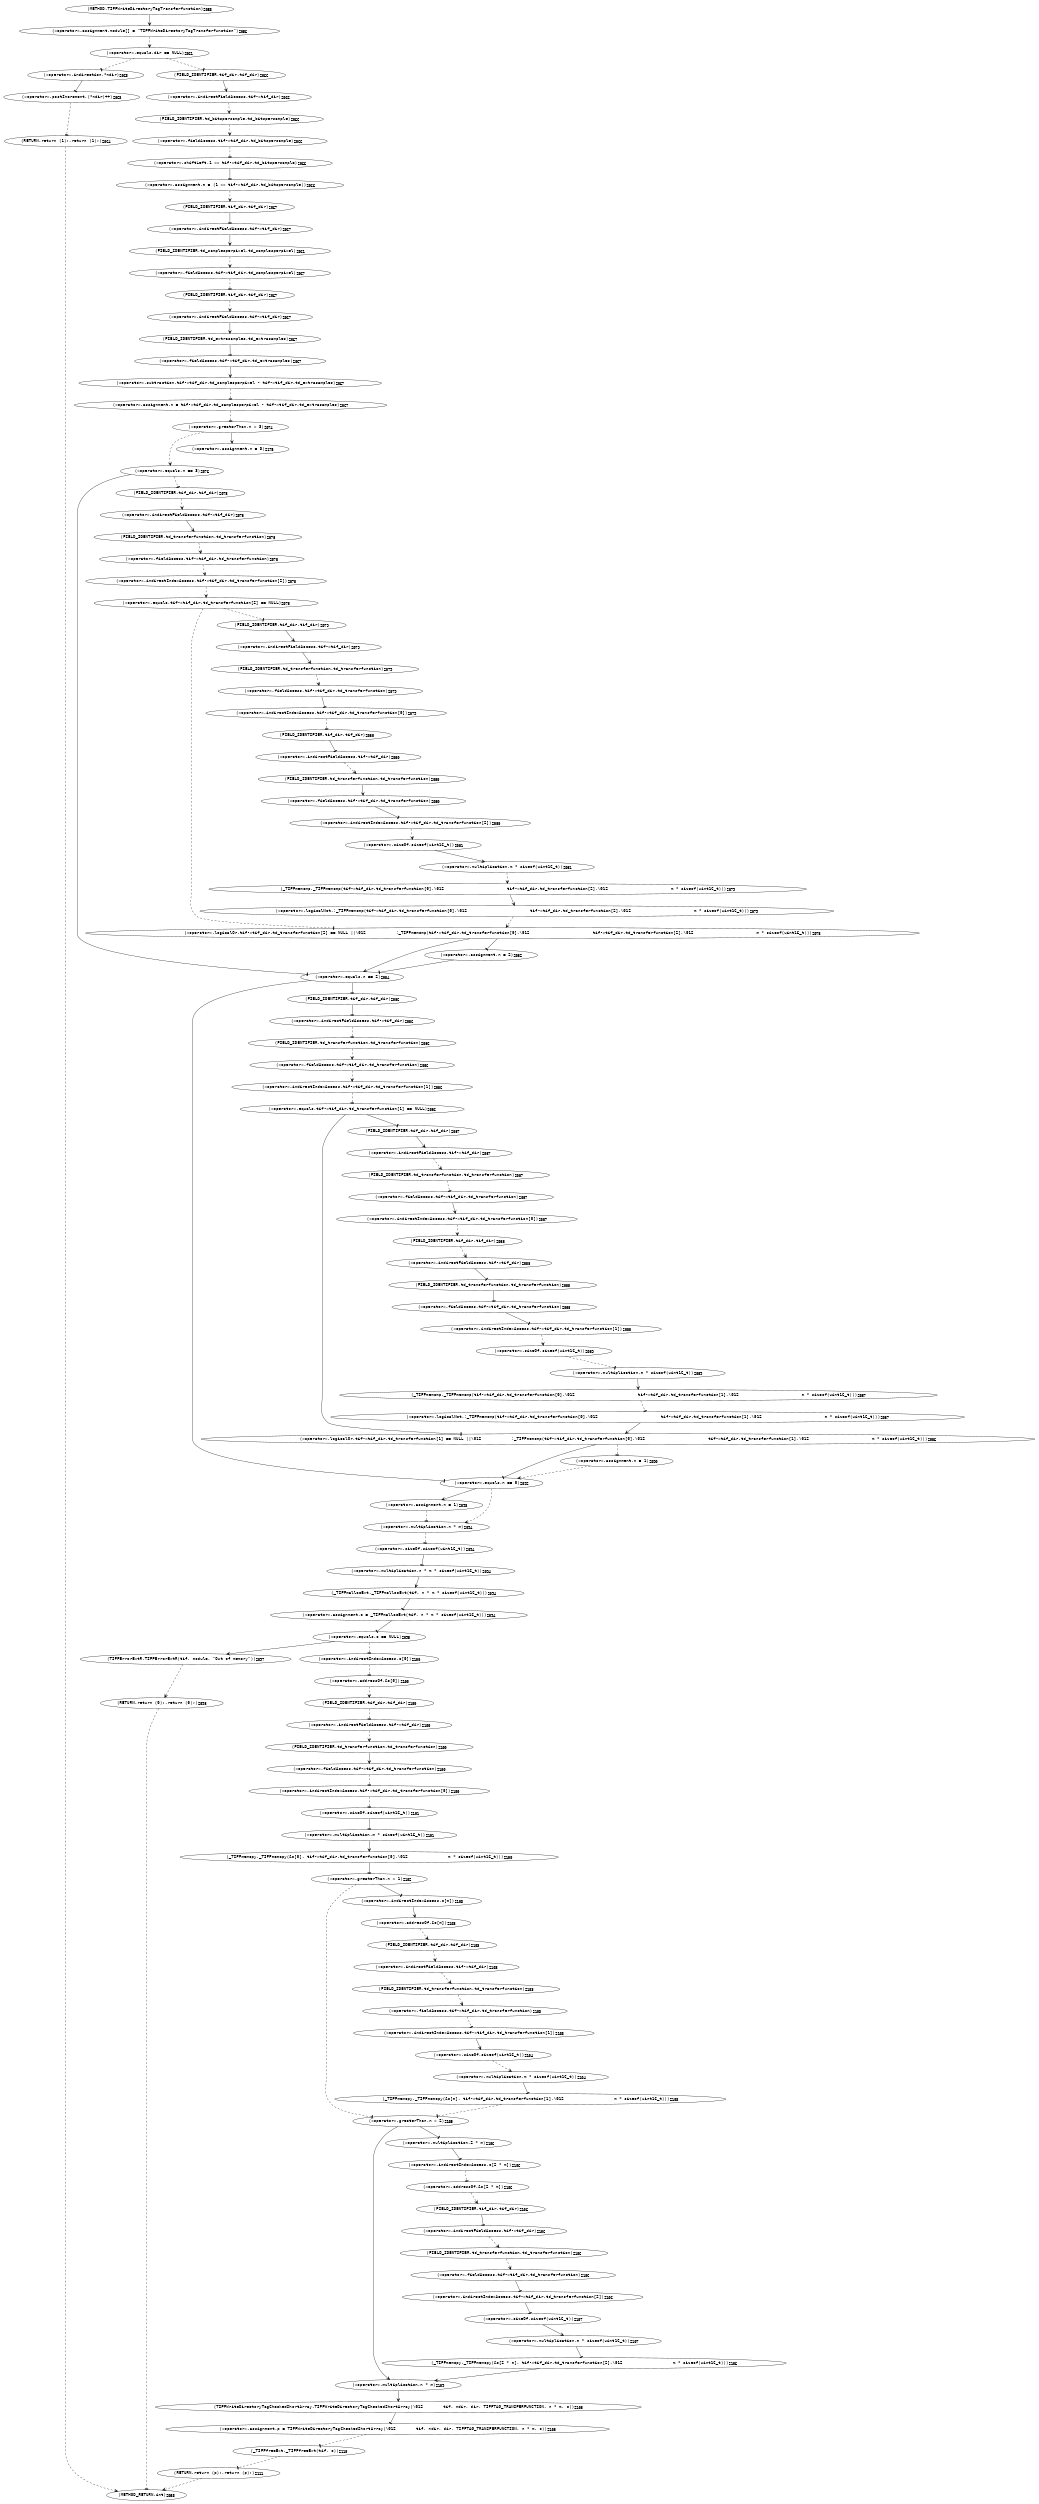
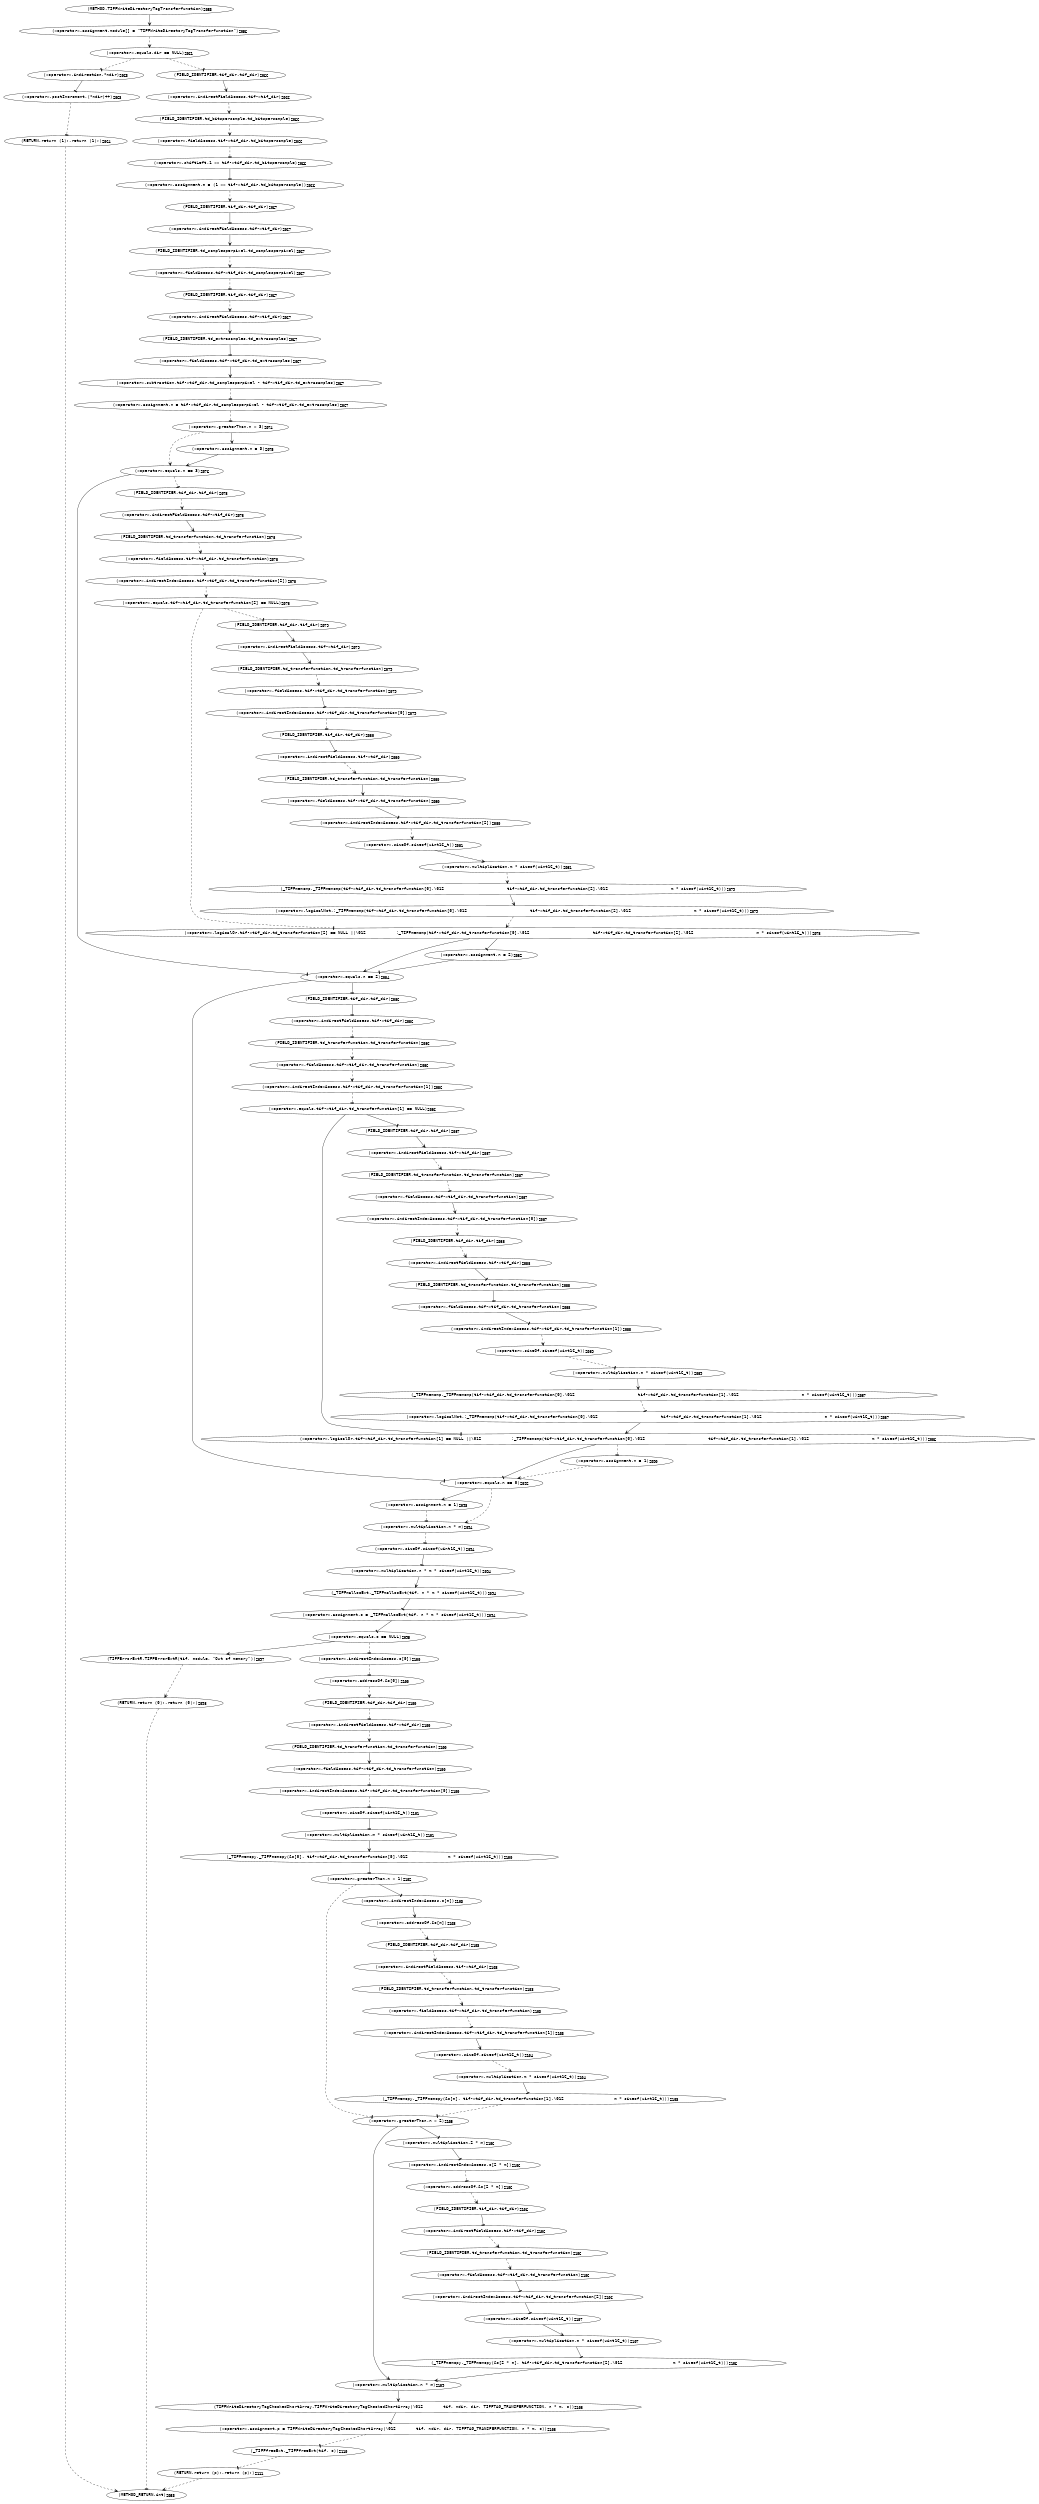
(301, 251) -> (301, 251)
(269, 449) -> (269, 449)
none -> (204, 460)
